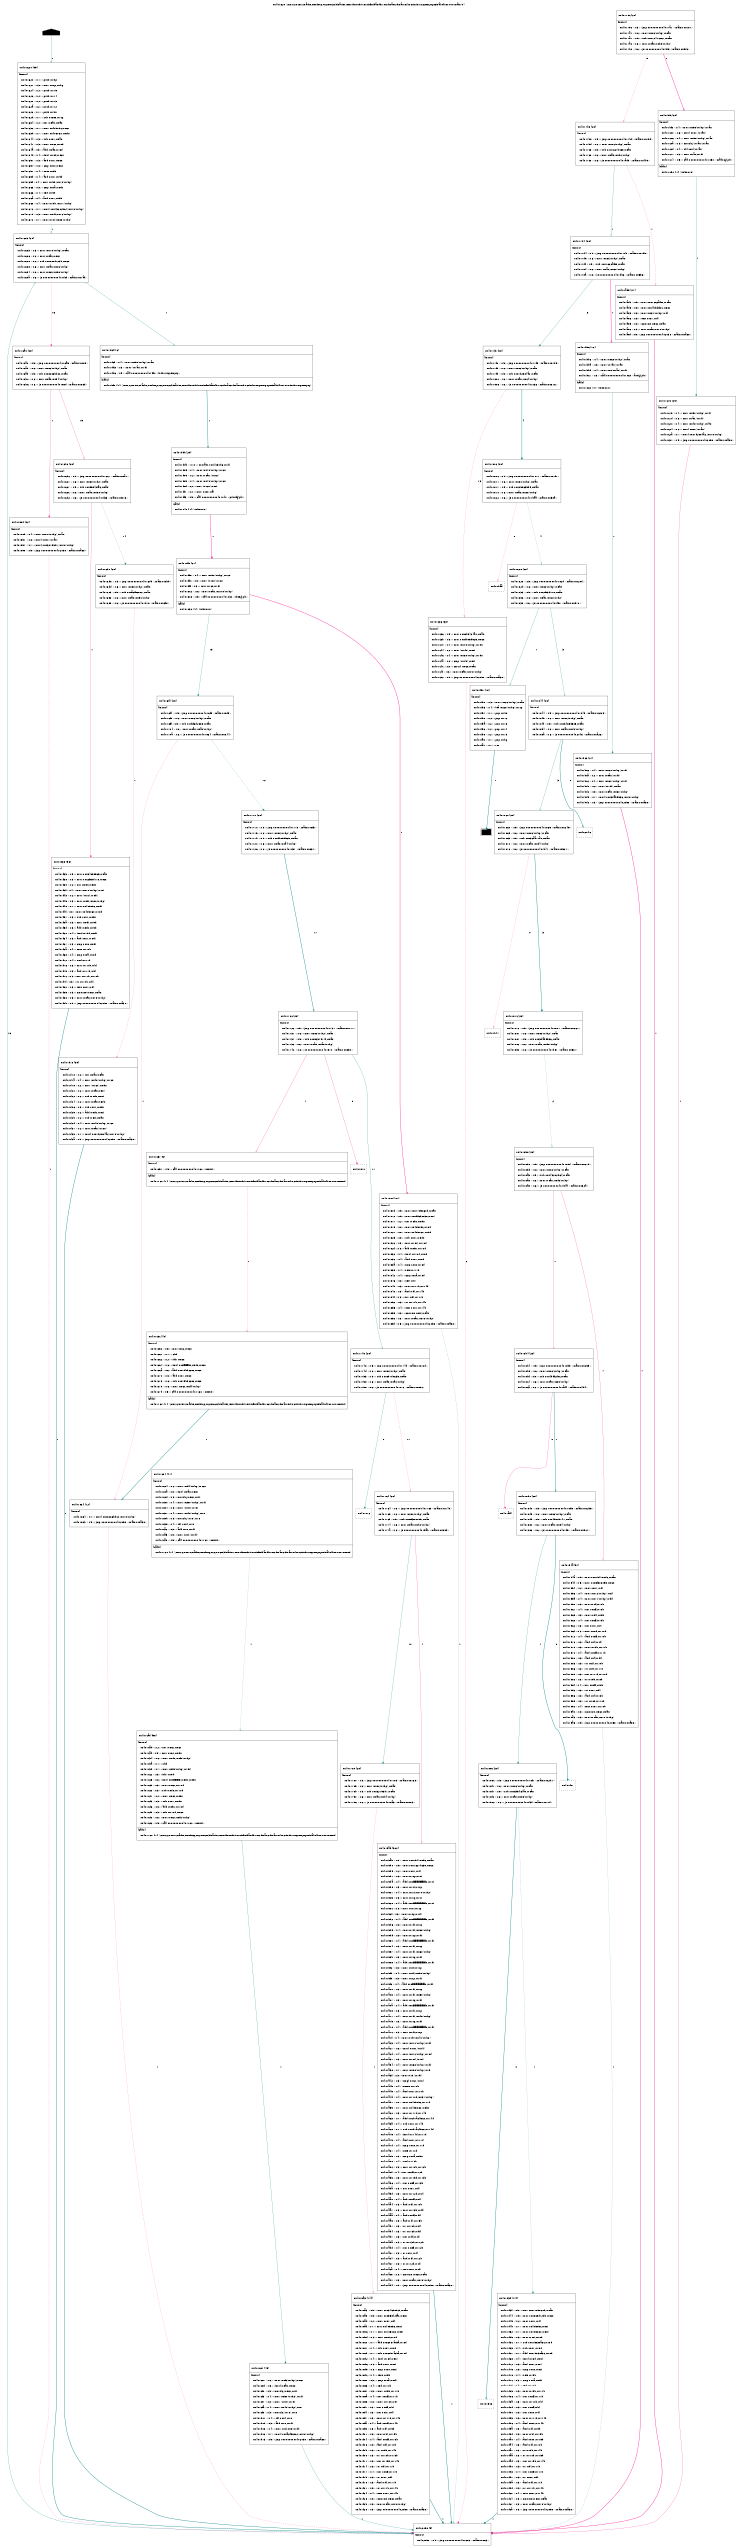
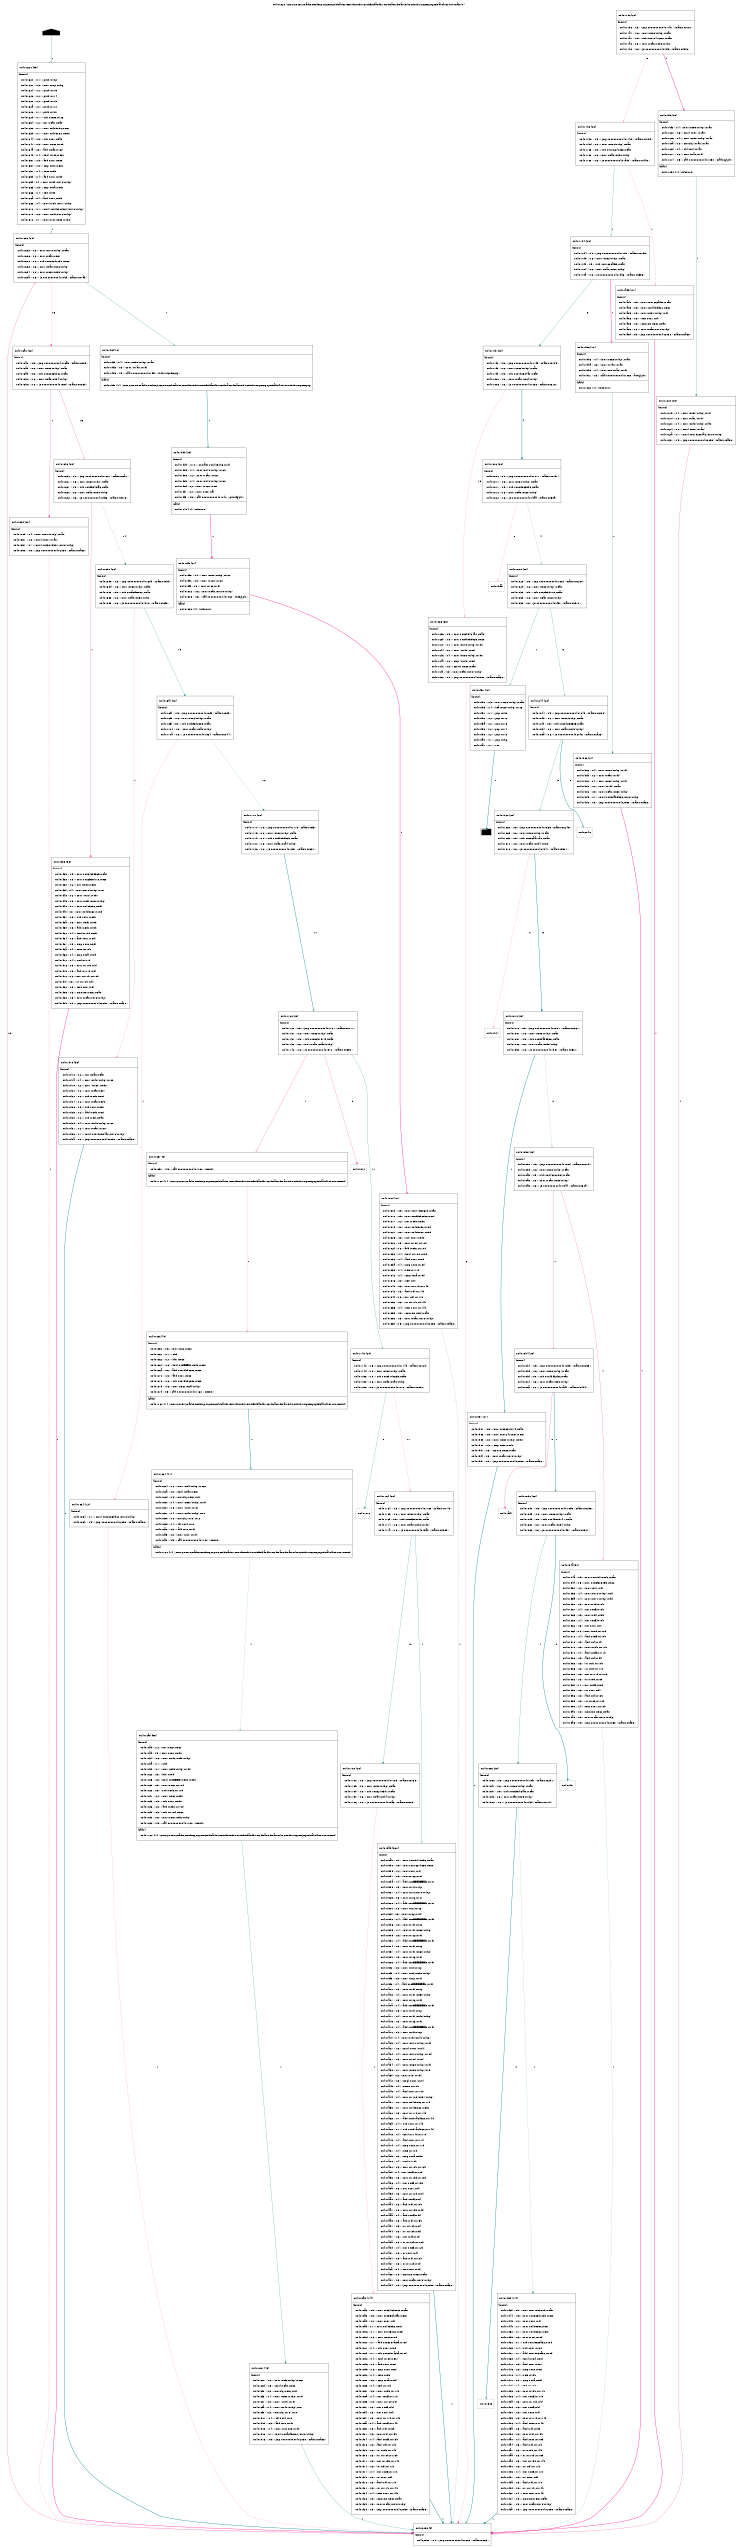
(204, 654) -> (164, 651)
none -> (507, 1439)
(166, 1454) -> (250, 1438)
(7, 1589) -> (7, 1589)
(420, 1688) -> (420, 1688)
(56, 1937) -> (56, 1937)
